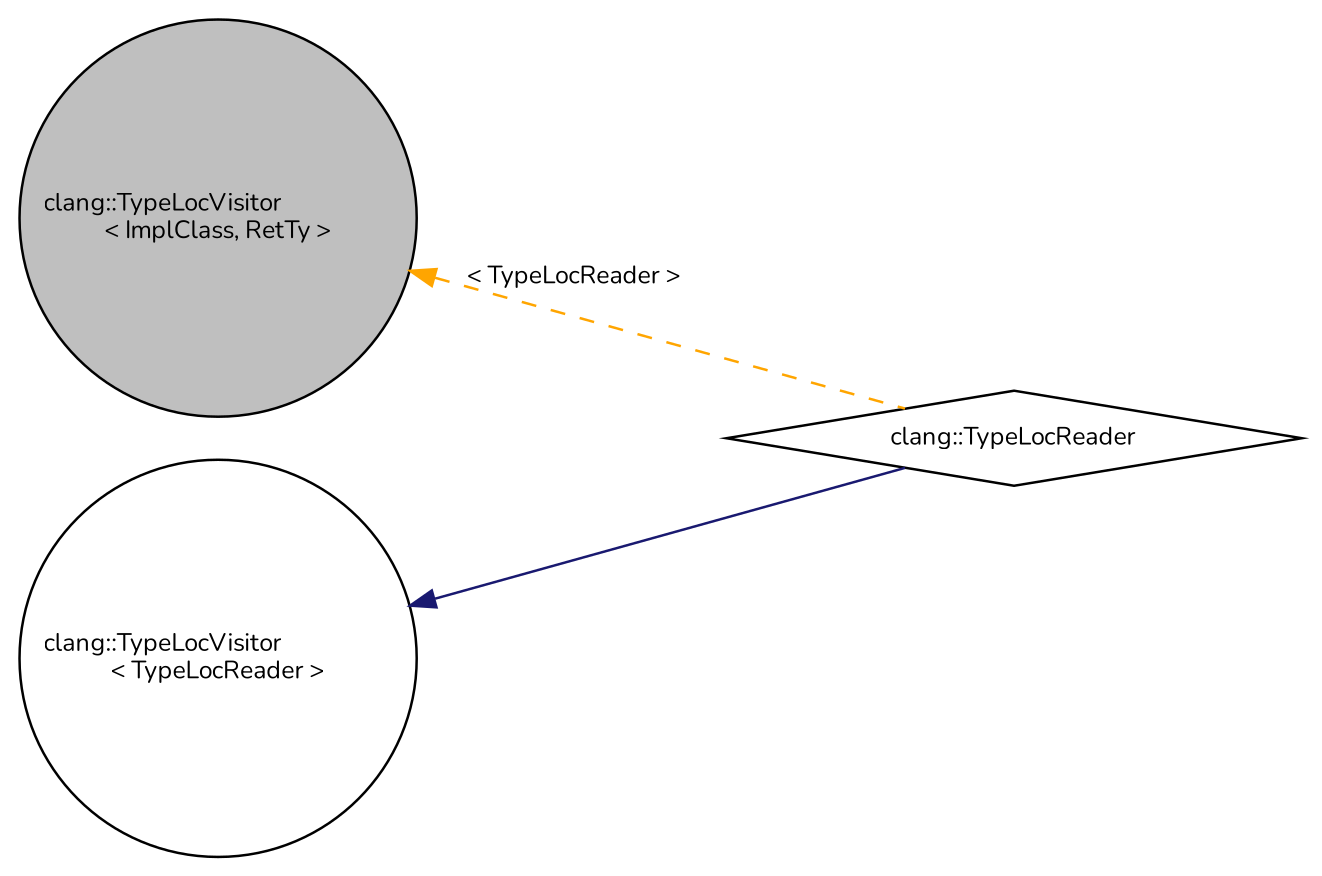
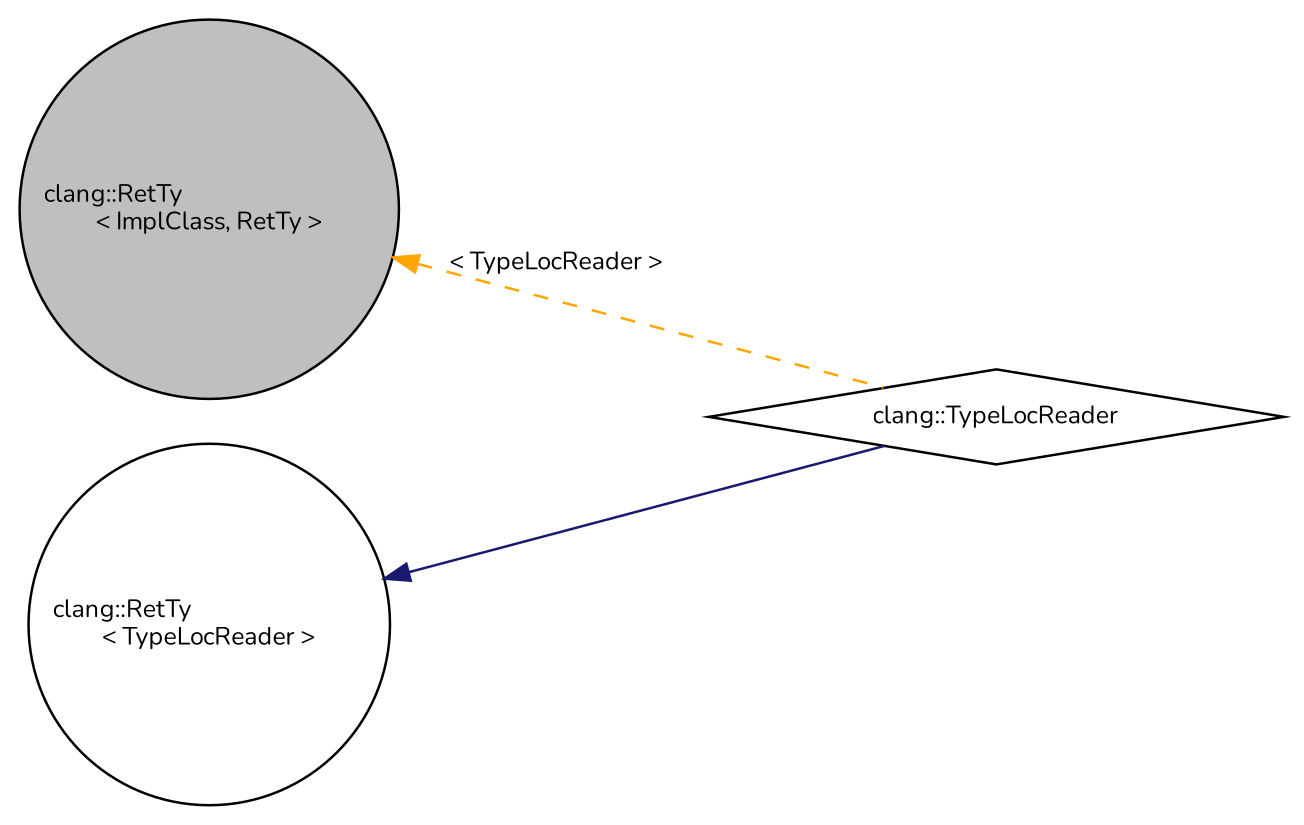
(218, 218) -> (209, 209)
(218, 658) -> (209, 625)
